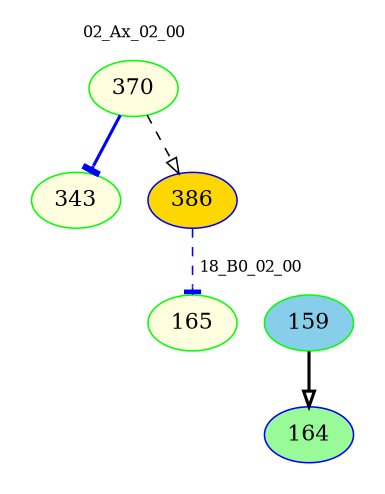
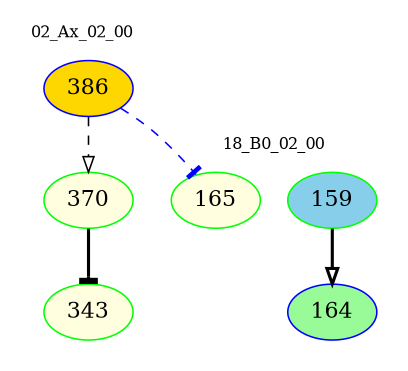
(159, 137) -> (89, 137)
(107, 140) -> (89, 252)
